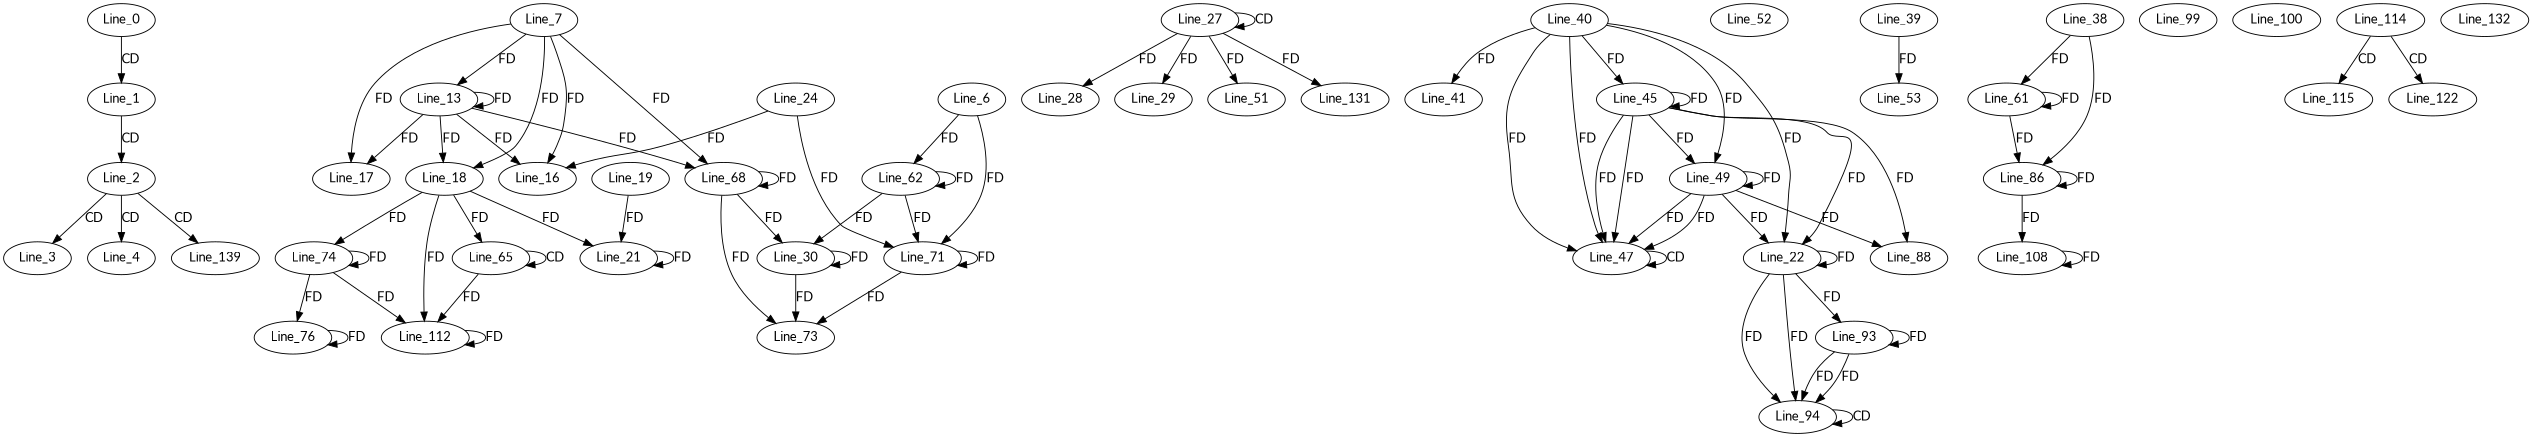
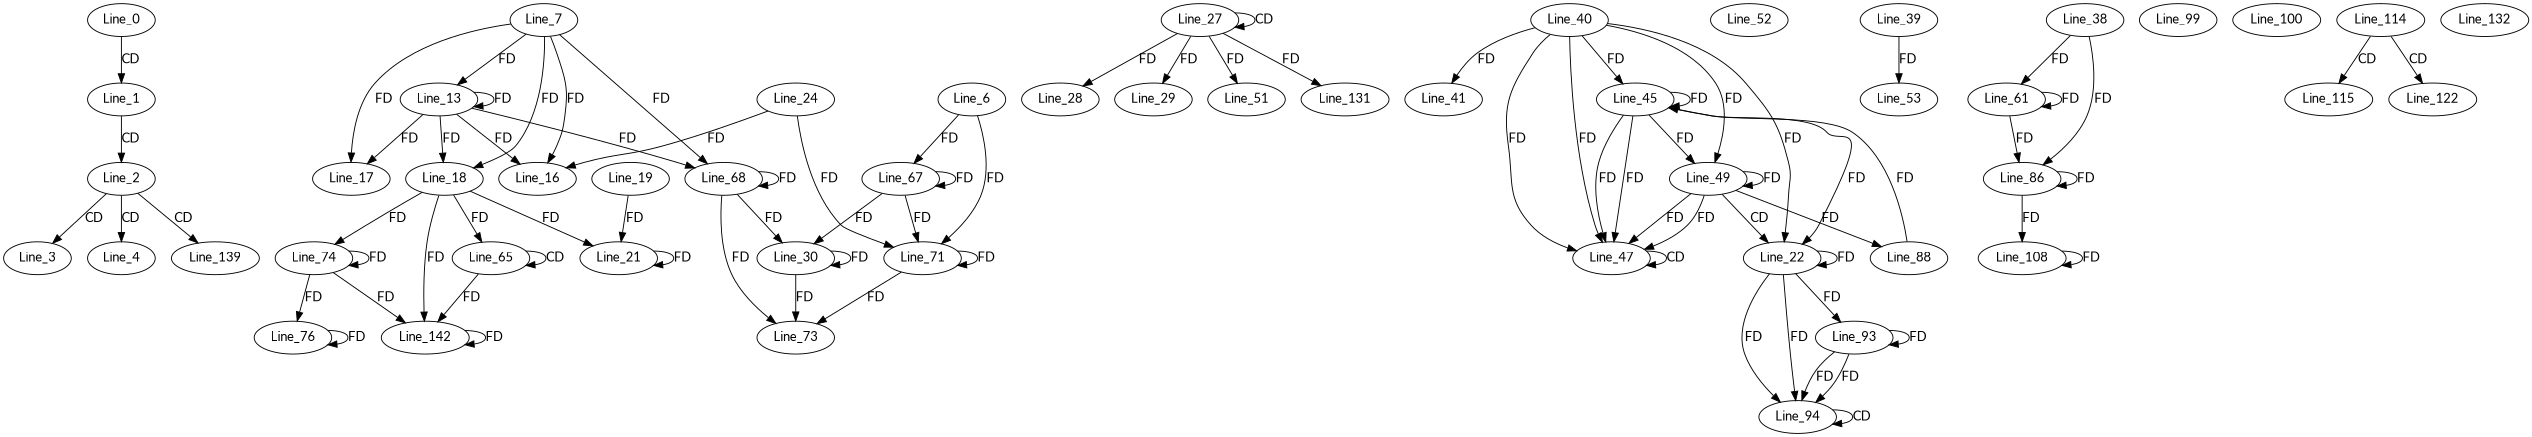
(1826, 124) -> (1828, 124)
(901, 179) -> (901, 179)
(1759, 219) -> (1759, 219)
(425, 338) -> (425, 338)
